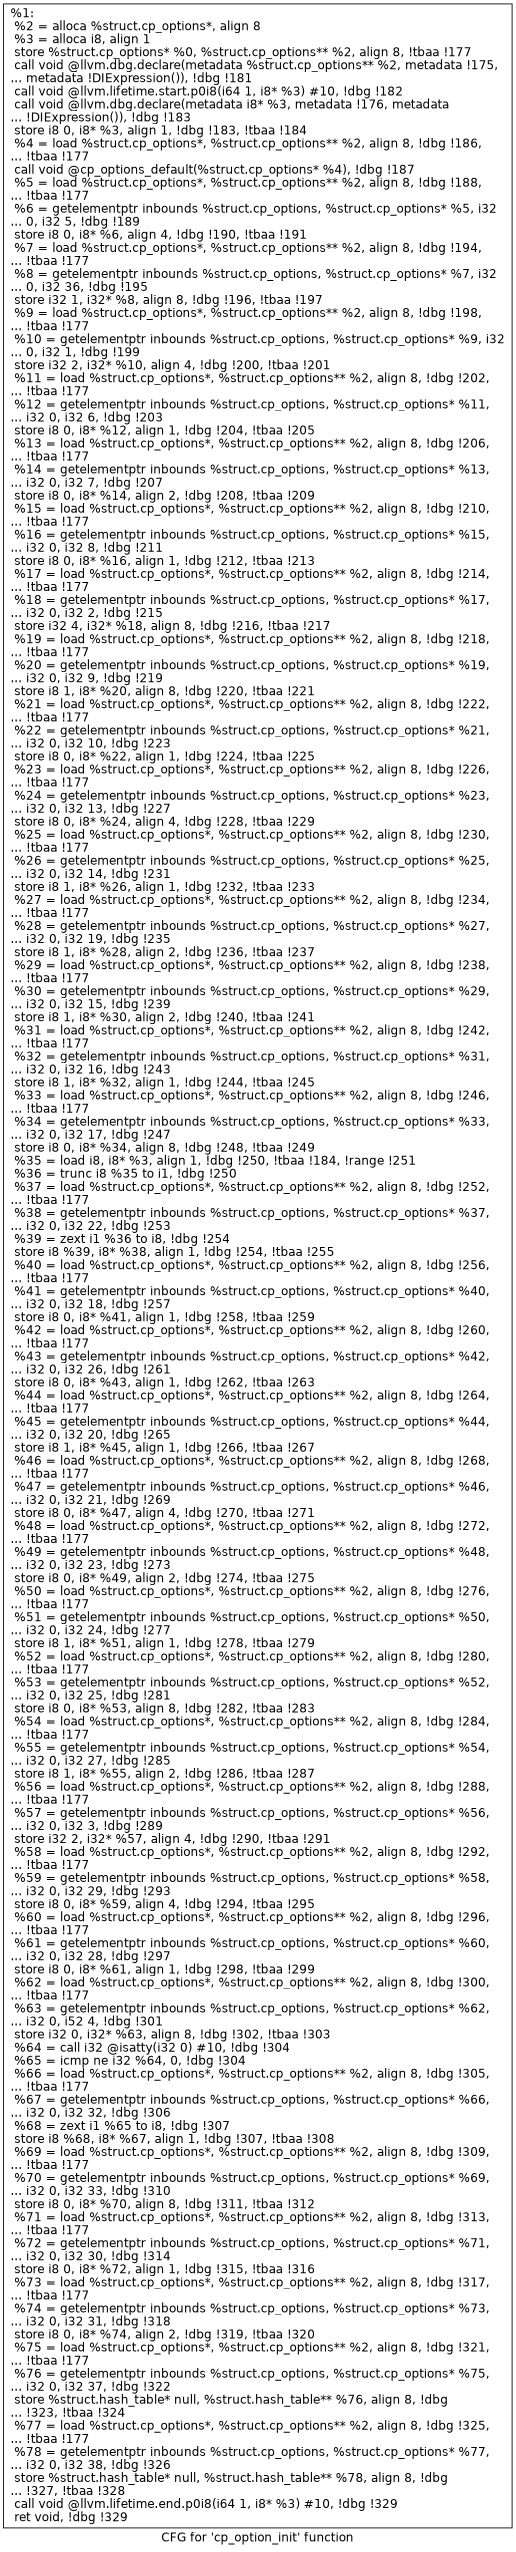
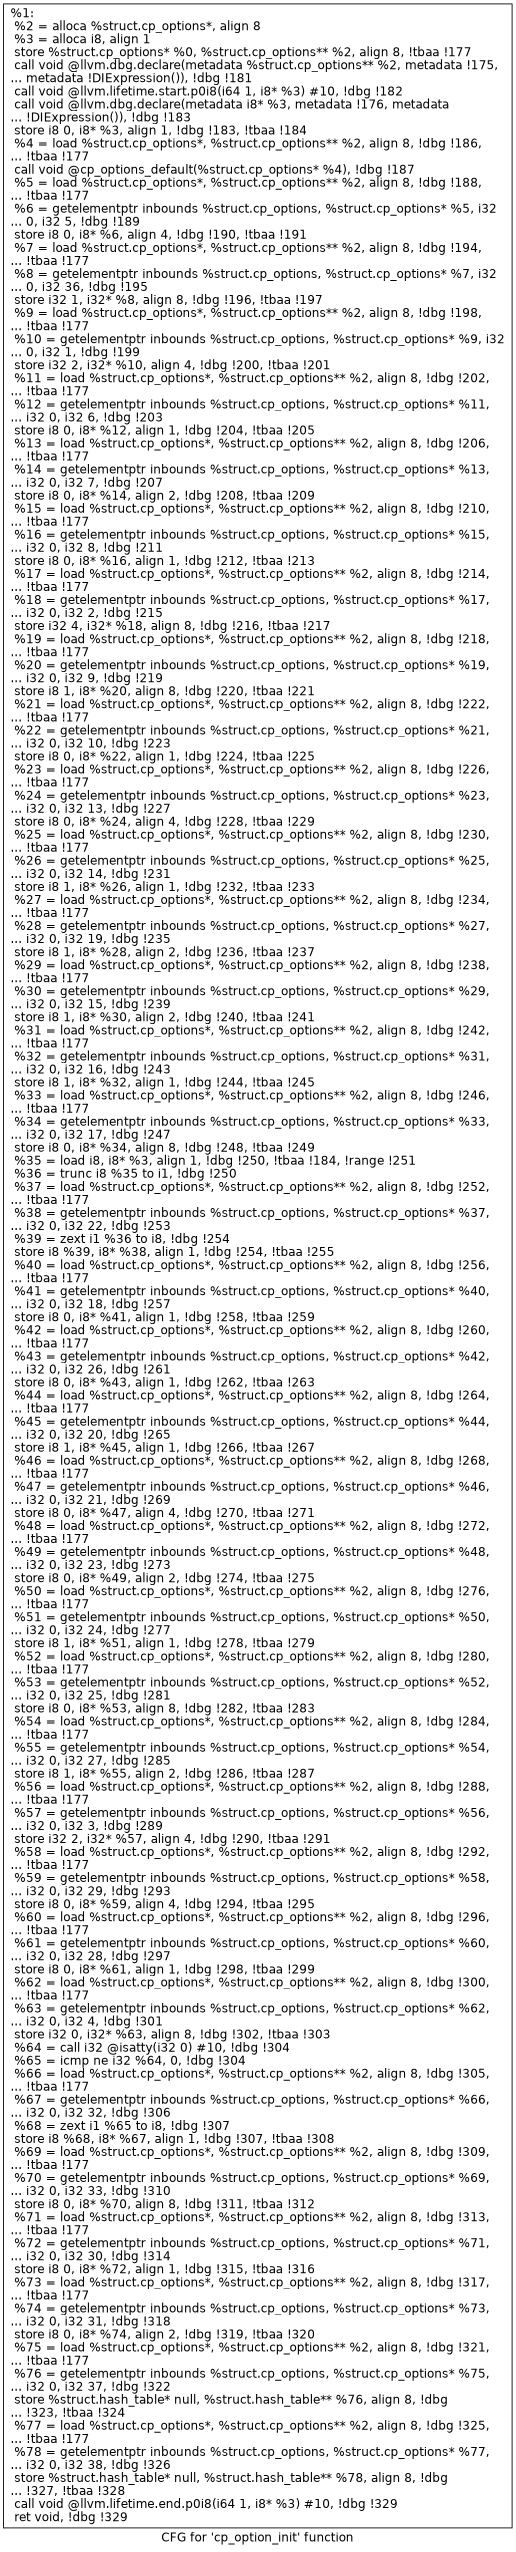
(87, 2022) -> (87, 2022)
